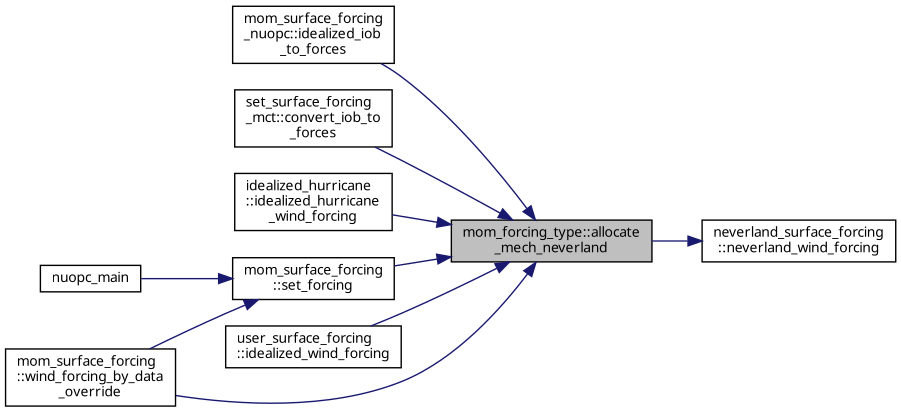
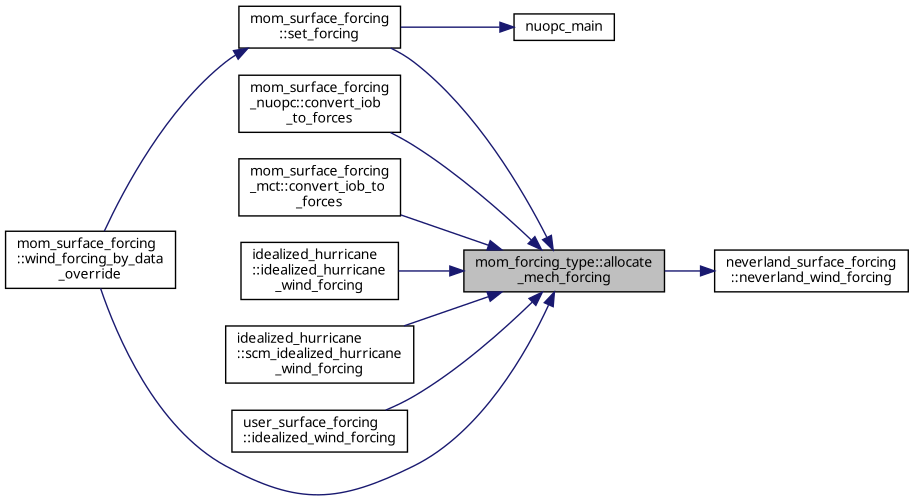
(313, 35) -> (320, 104)
(313, 118) -> (320, 187)
(552, 241) -> (564, 271)
(180, 279) -> (450, 27)
none -> (320, 355)
